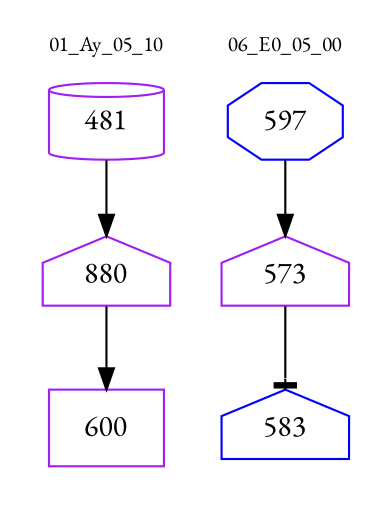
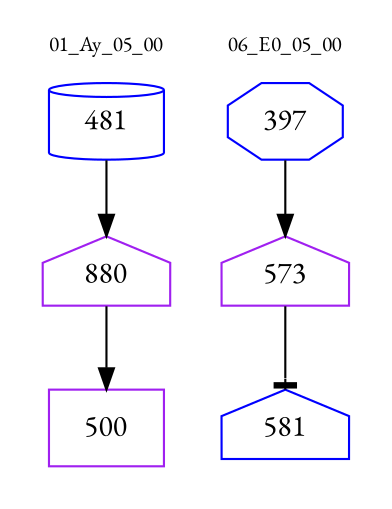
(106, 46) -> (106, 46)
(106, 121) -> (106, 121)
(285, 121) -> (285, 121)
(106, 428) -> (106, 428)
(285, 428) -> (285, 428)
